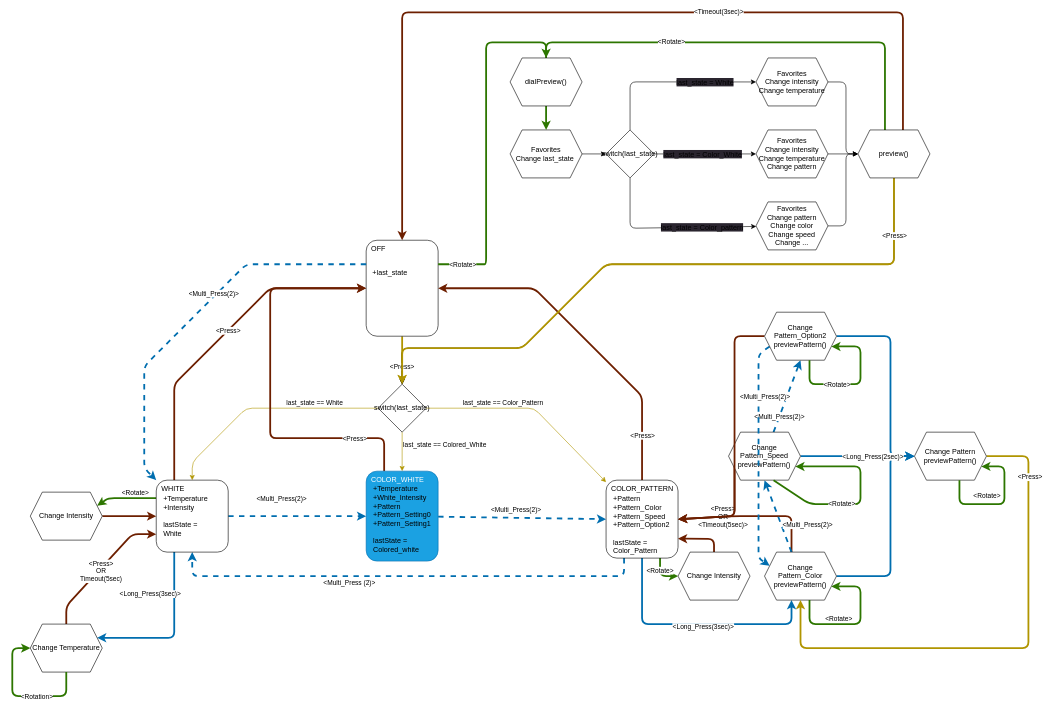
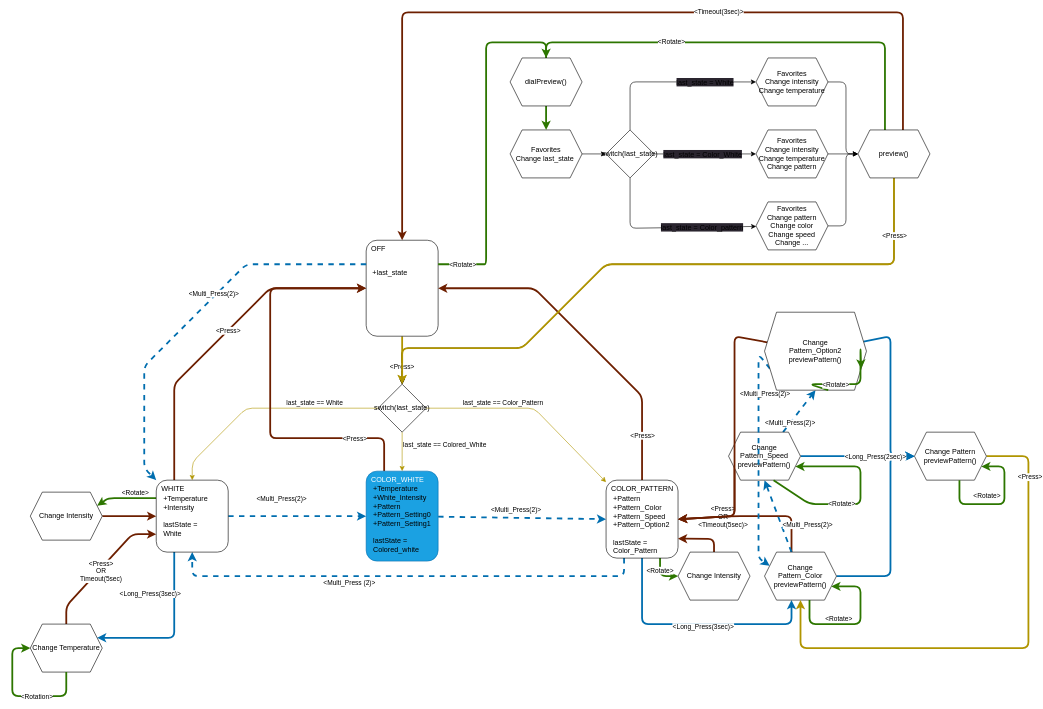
(801, 336) -> (816, 351)
